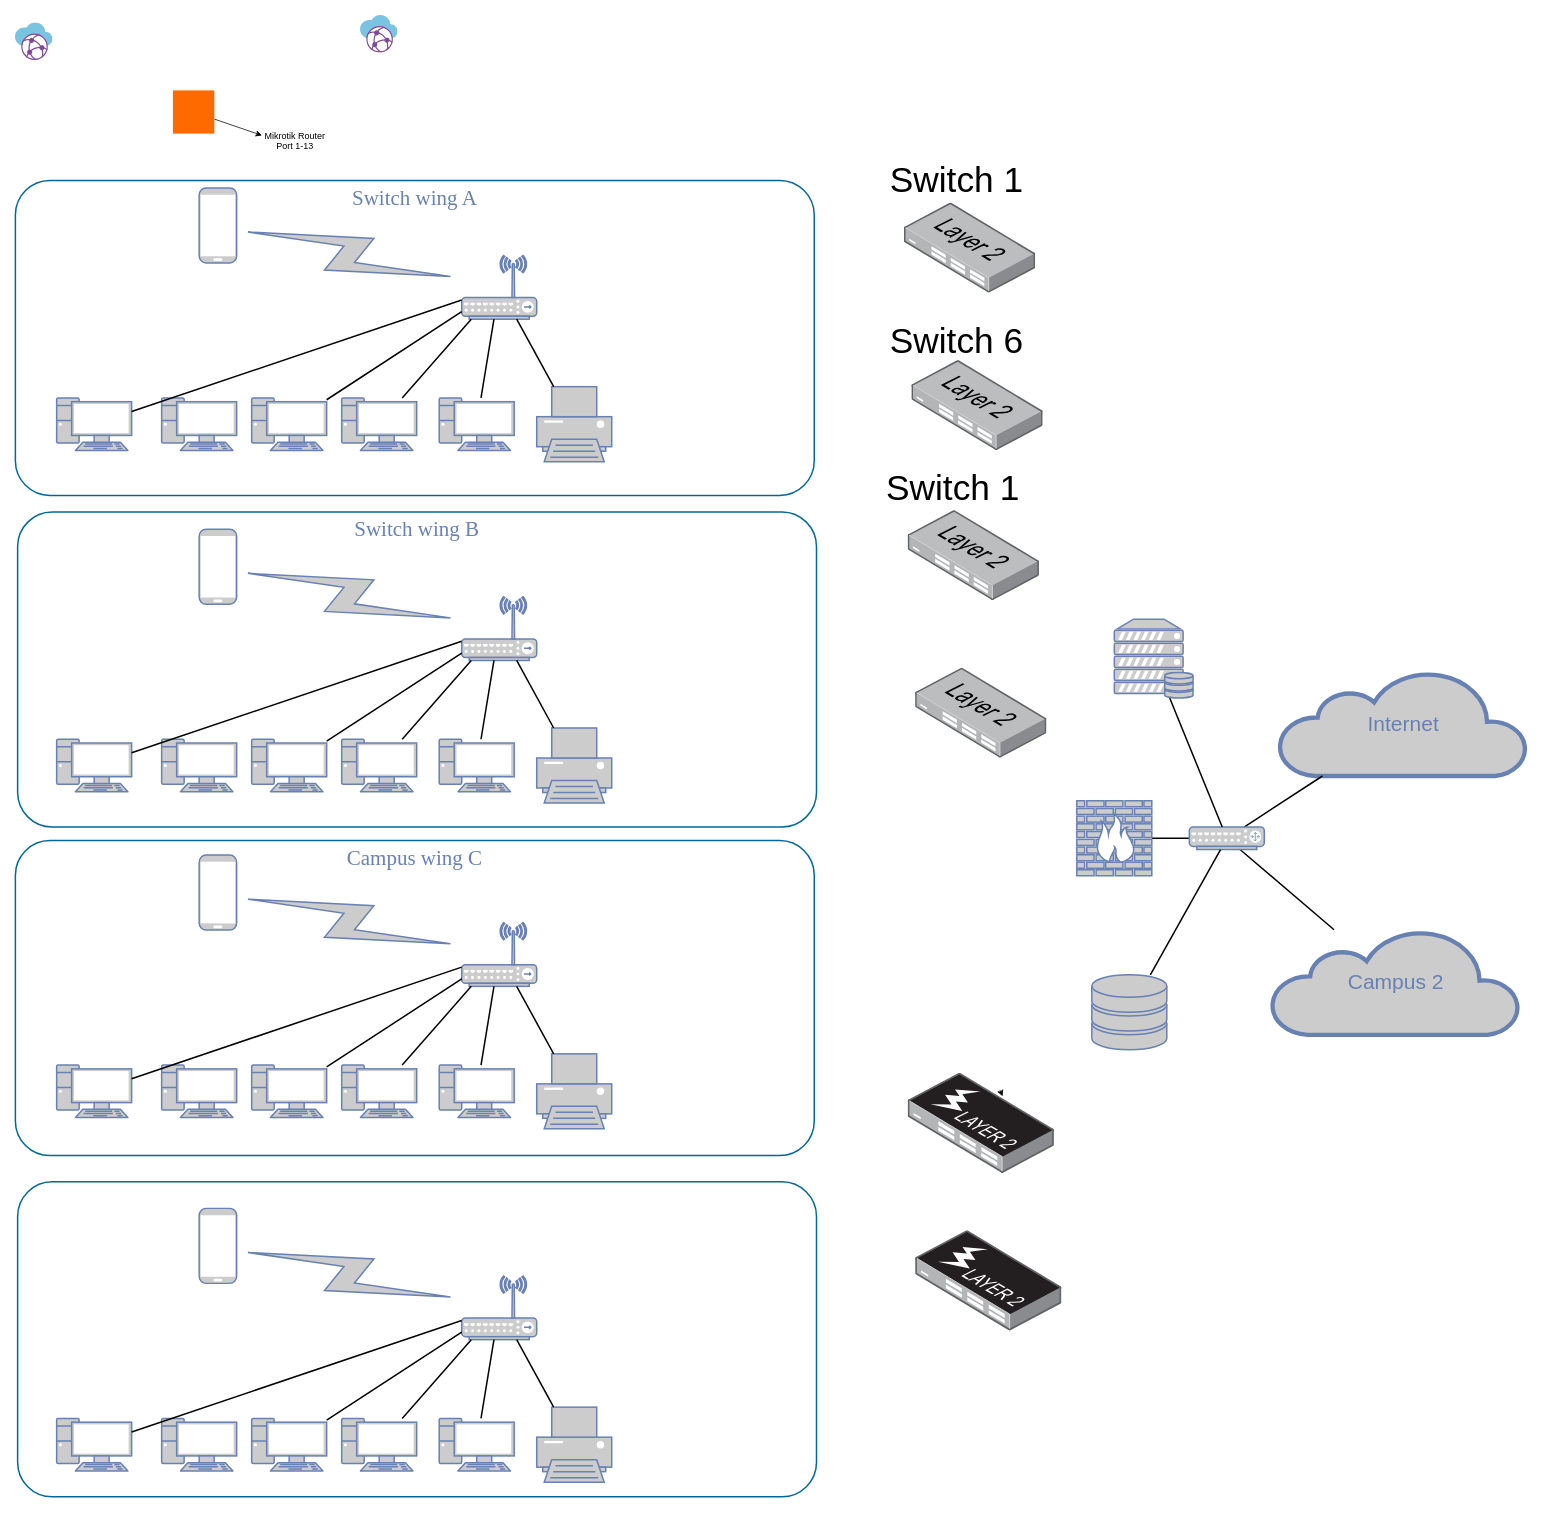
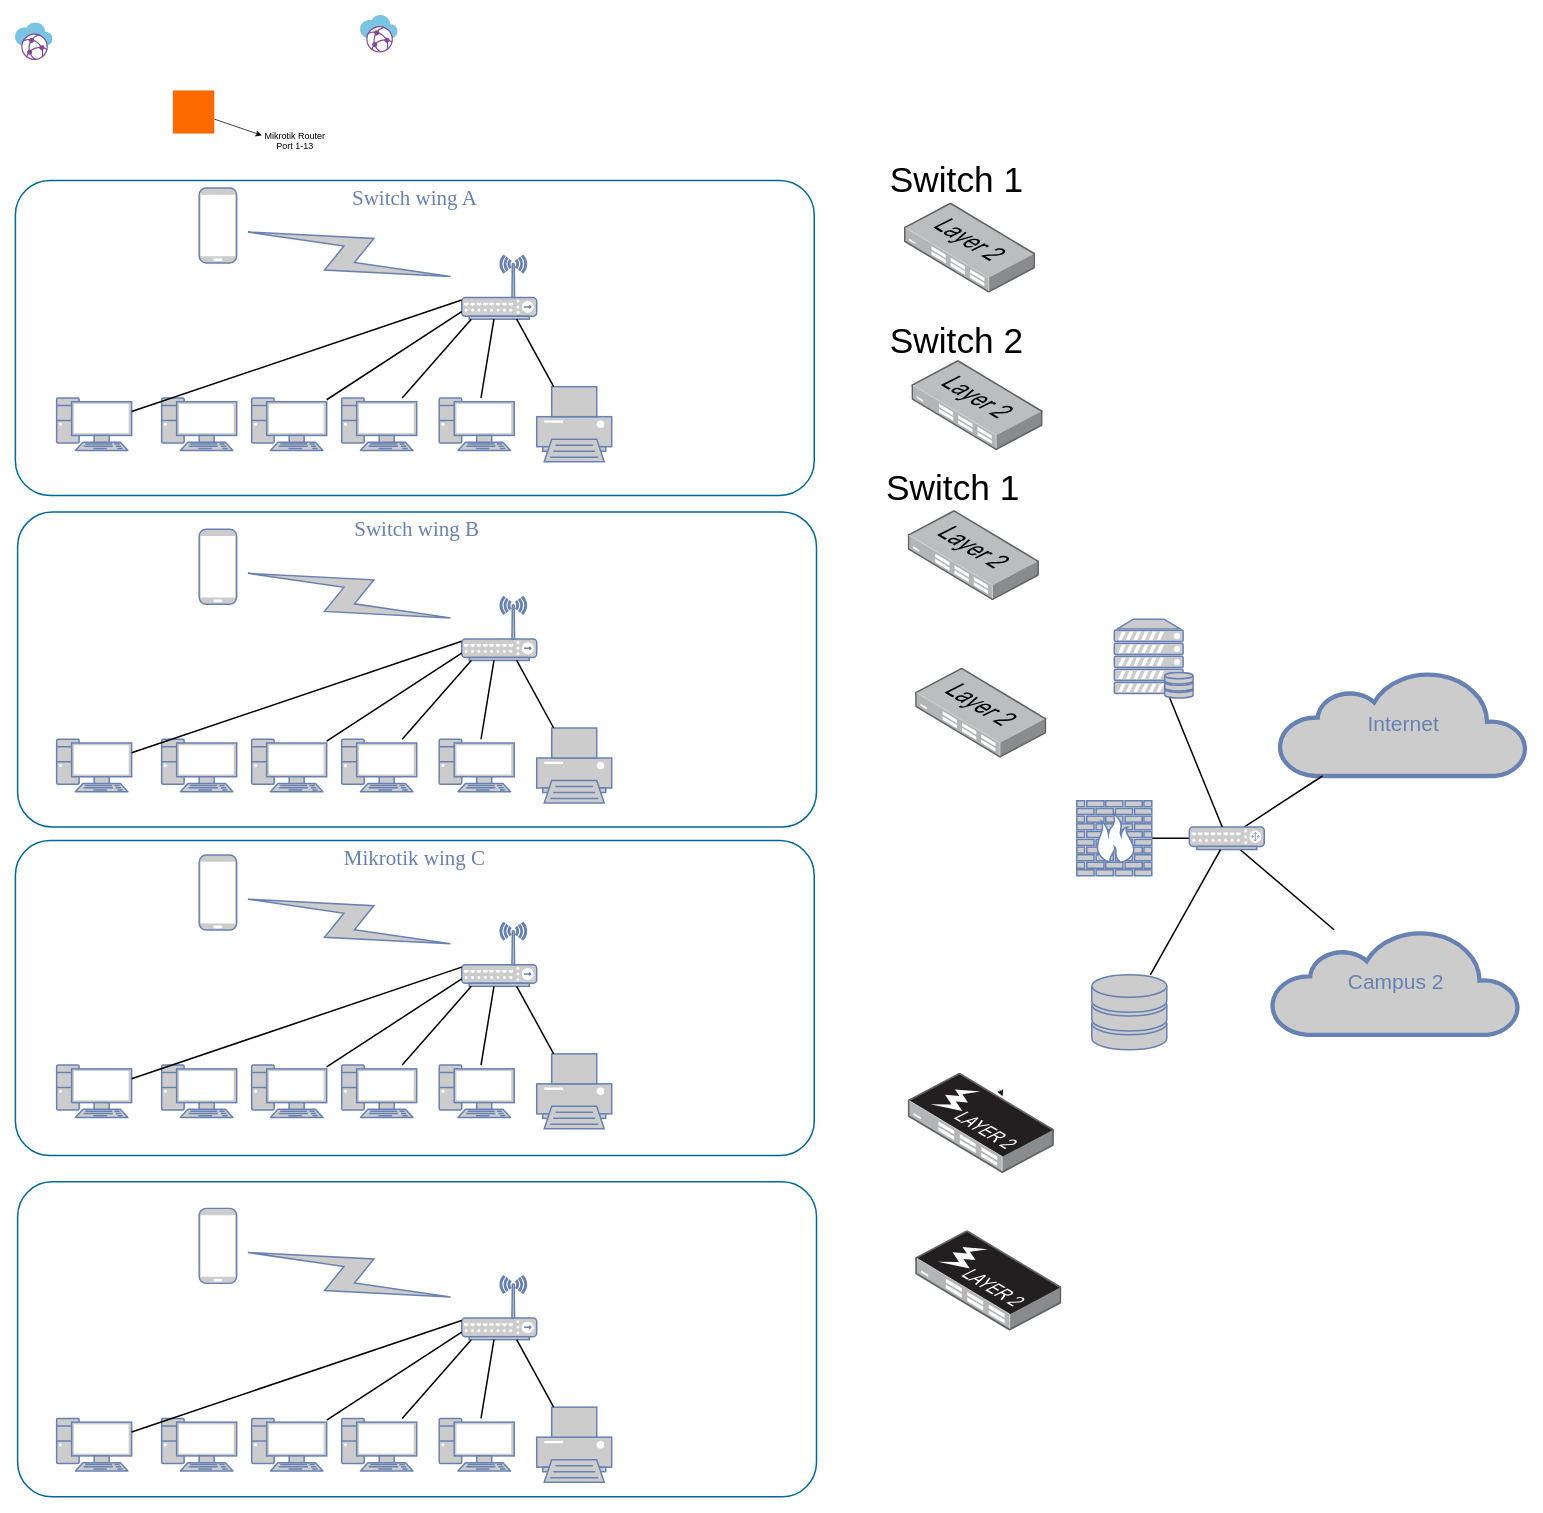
(957, 338) -> (957, 338)
(415, 858) -> (415, 858)
